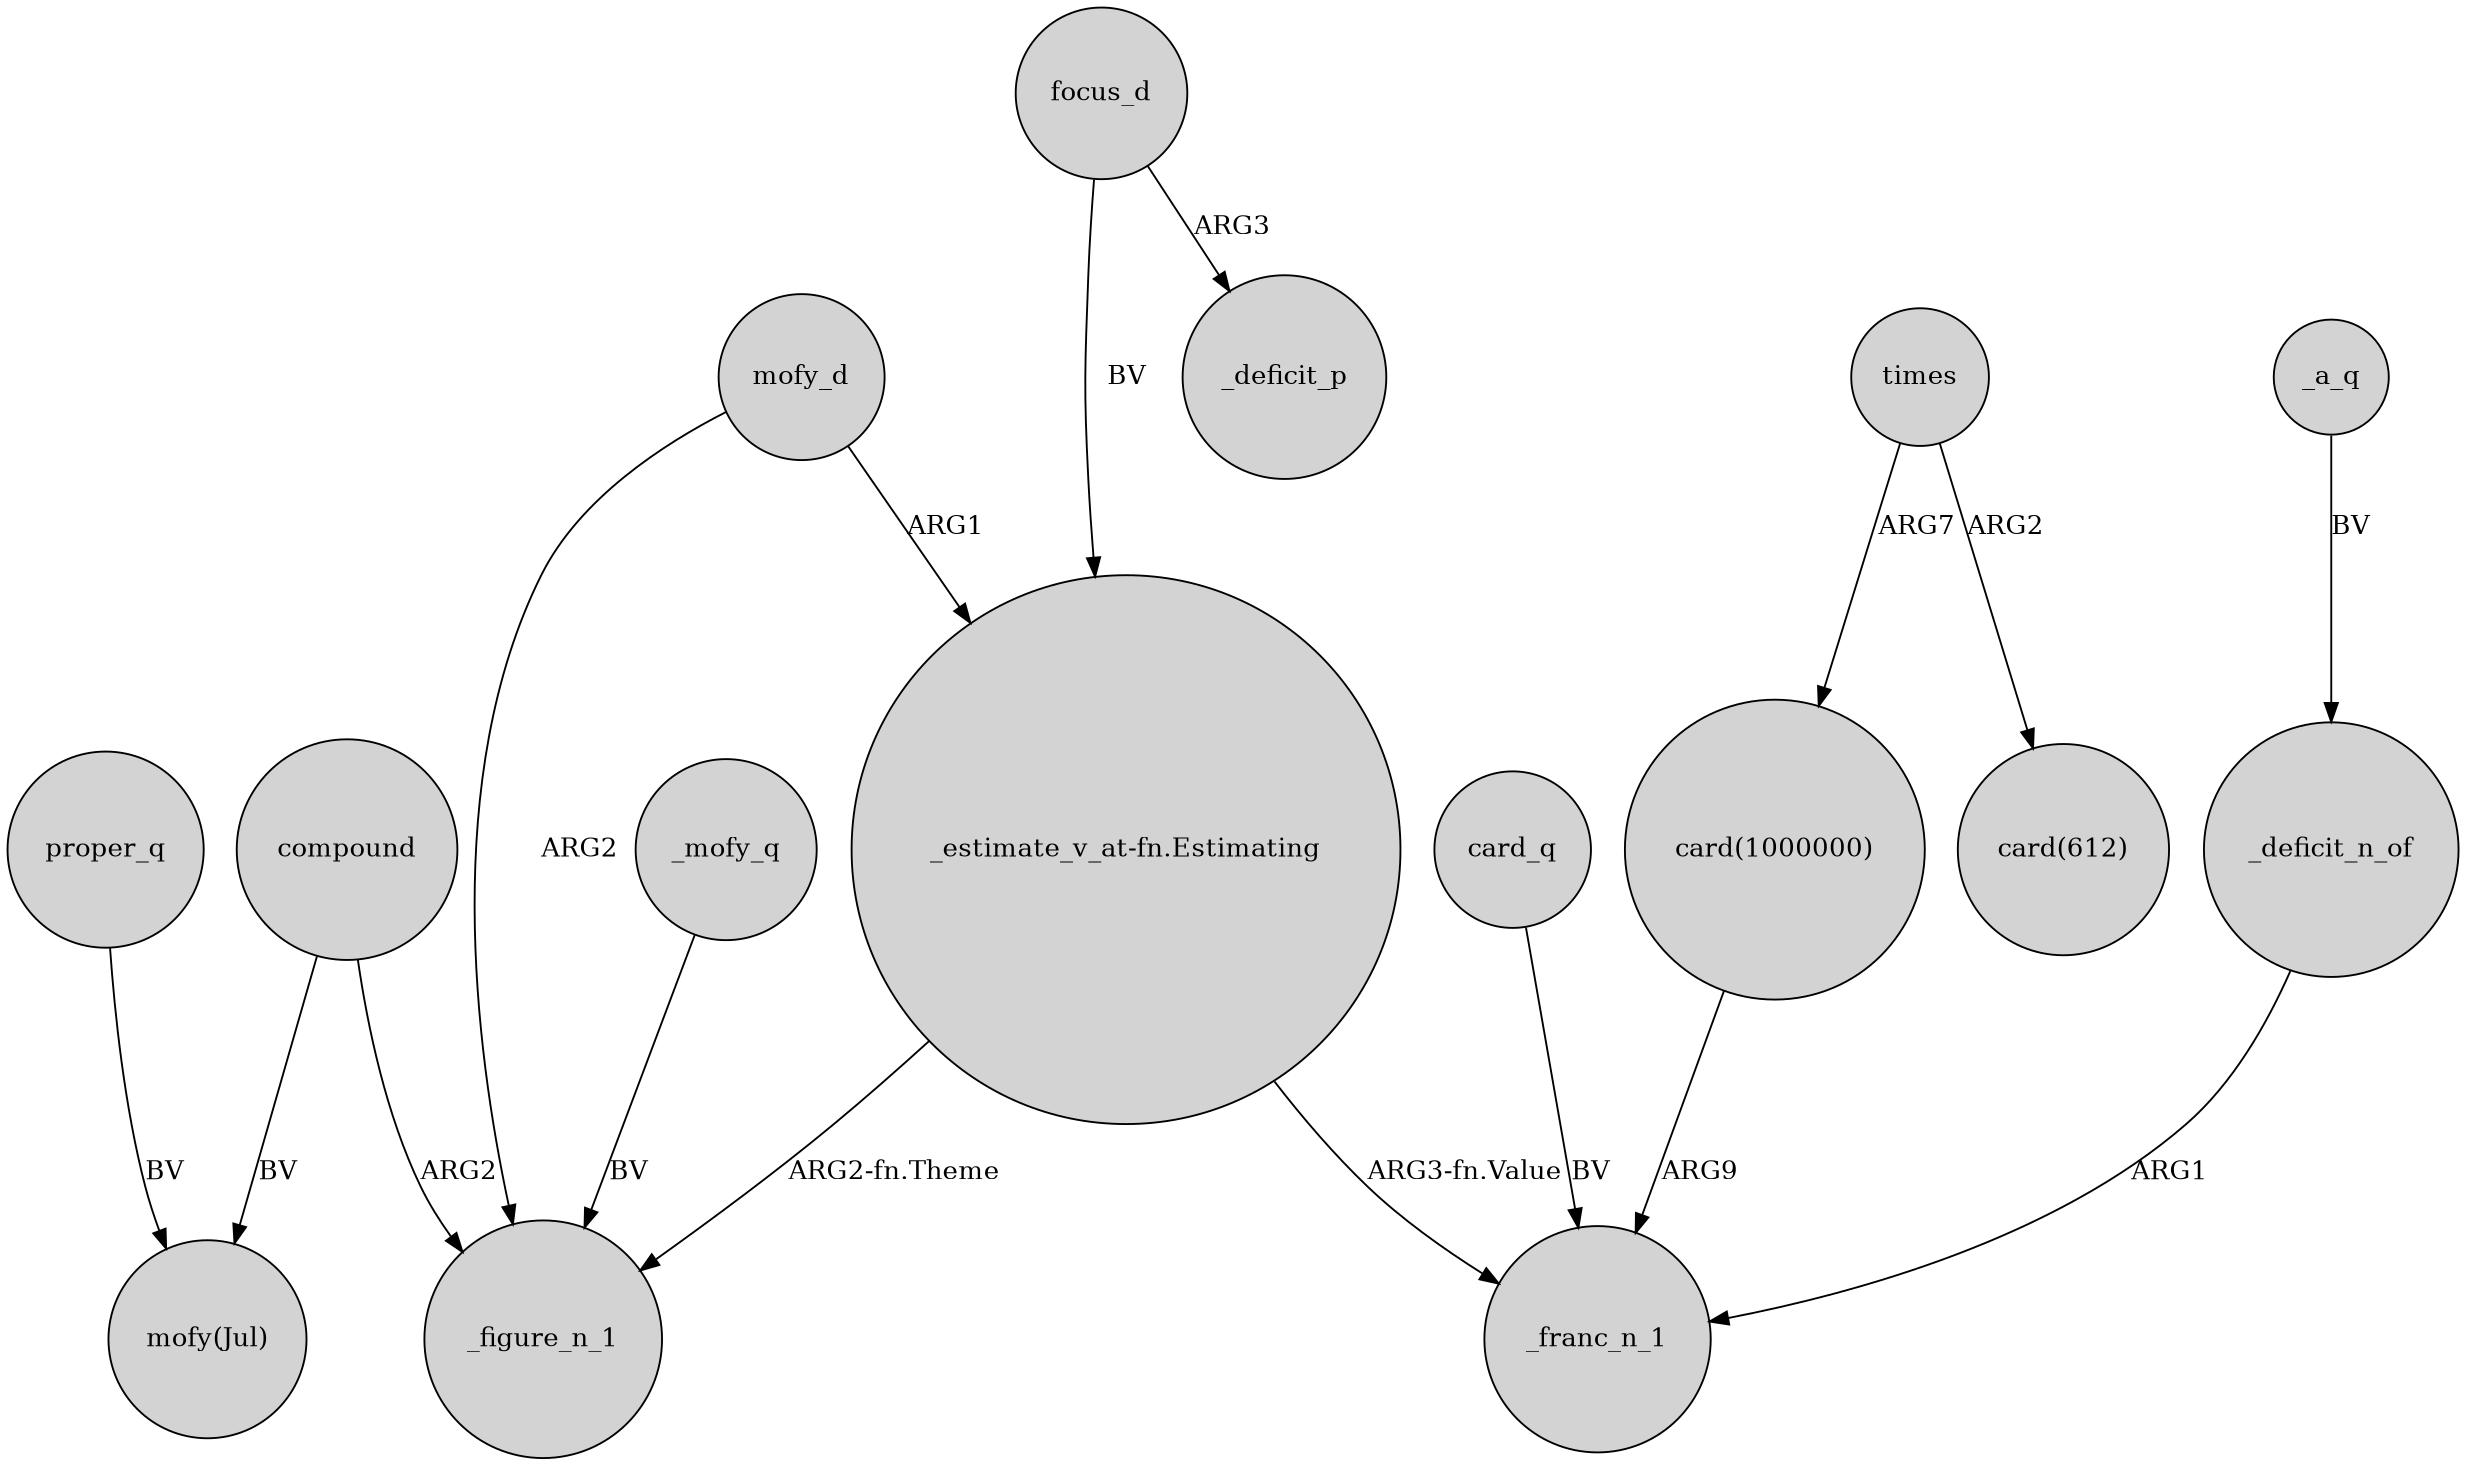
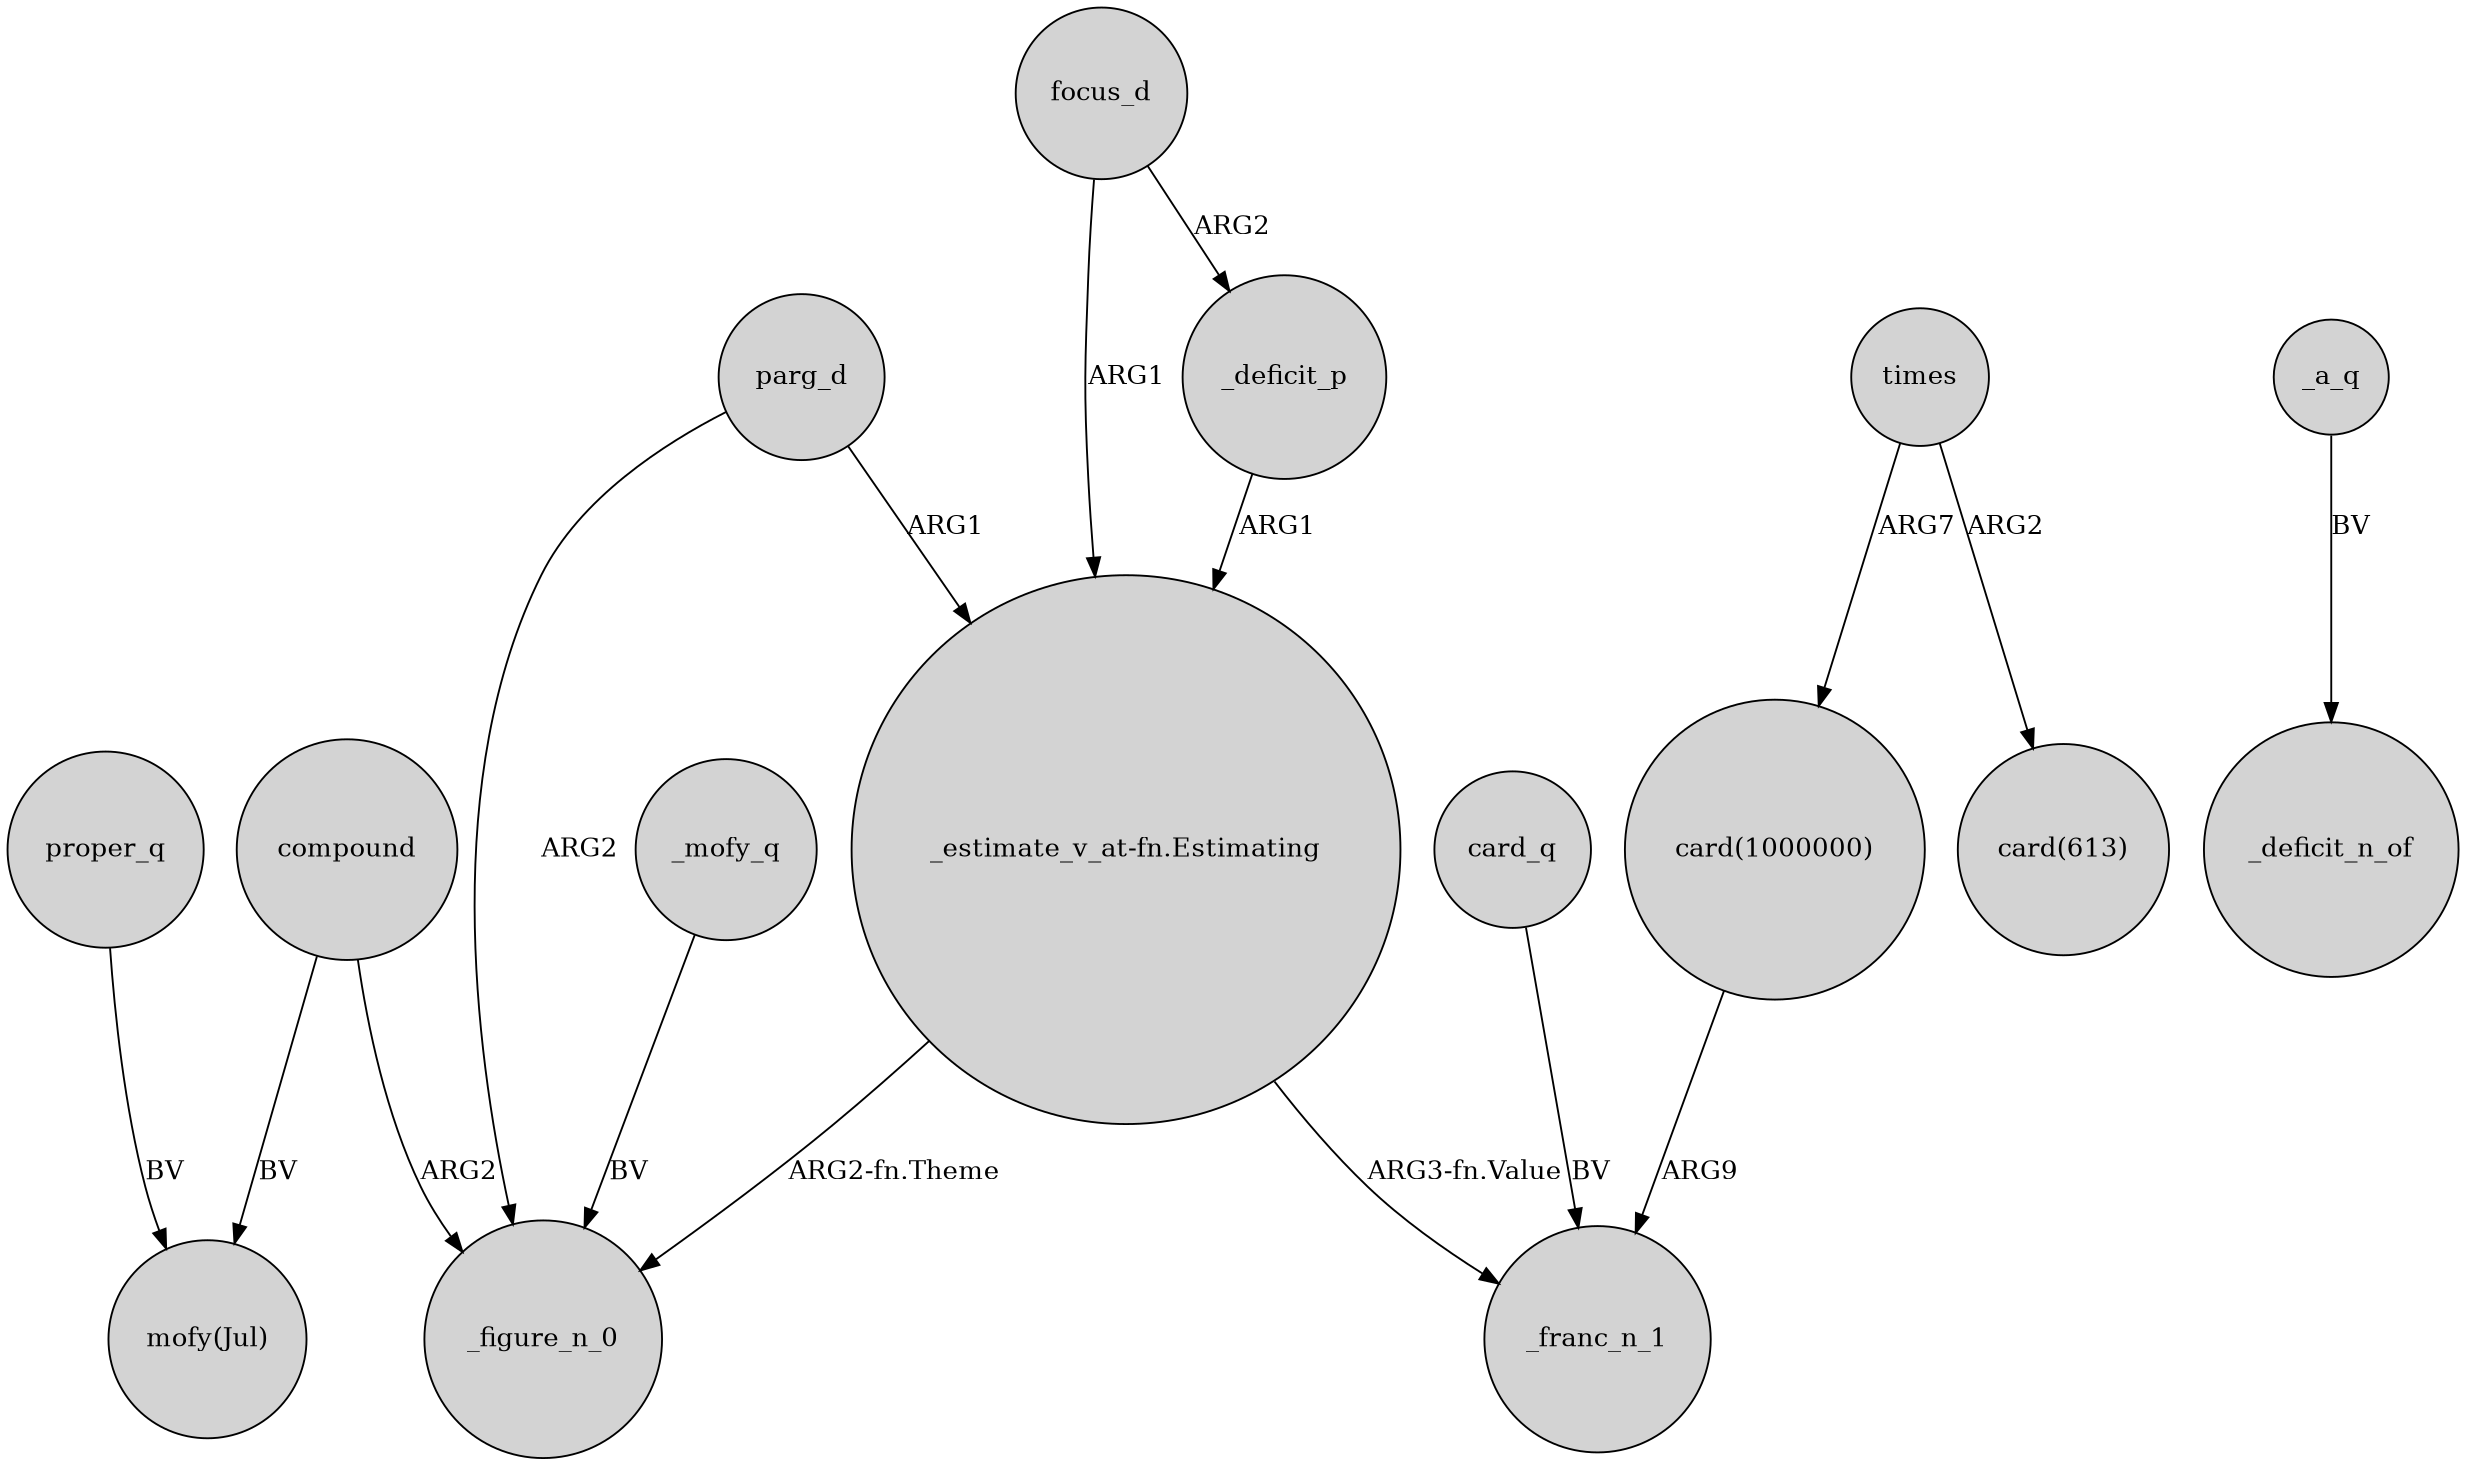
(1233, 227) -> (1233, 227)
(802, 377) -> (802, 377)
(1127, 377) -> (1127, 377)
none -> (1236, 522)
(2063, 850) -> (2063, 850)
(2054, 1211) -> none
(543, 1339) -> (543, 1339)
